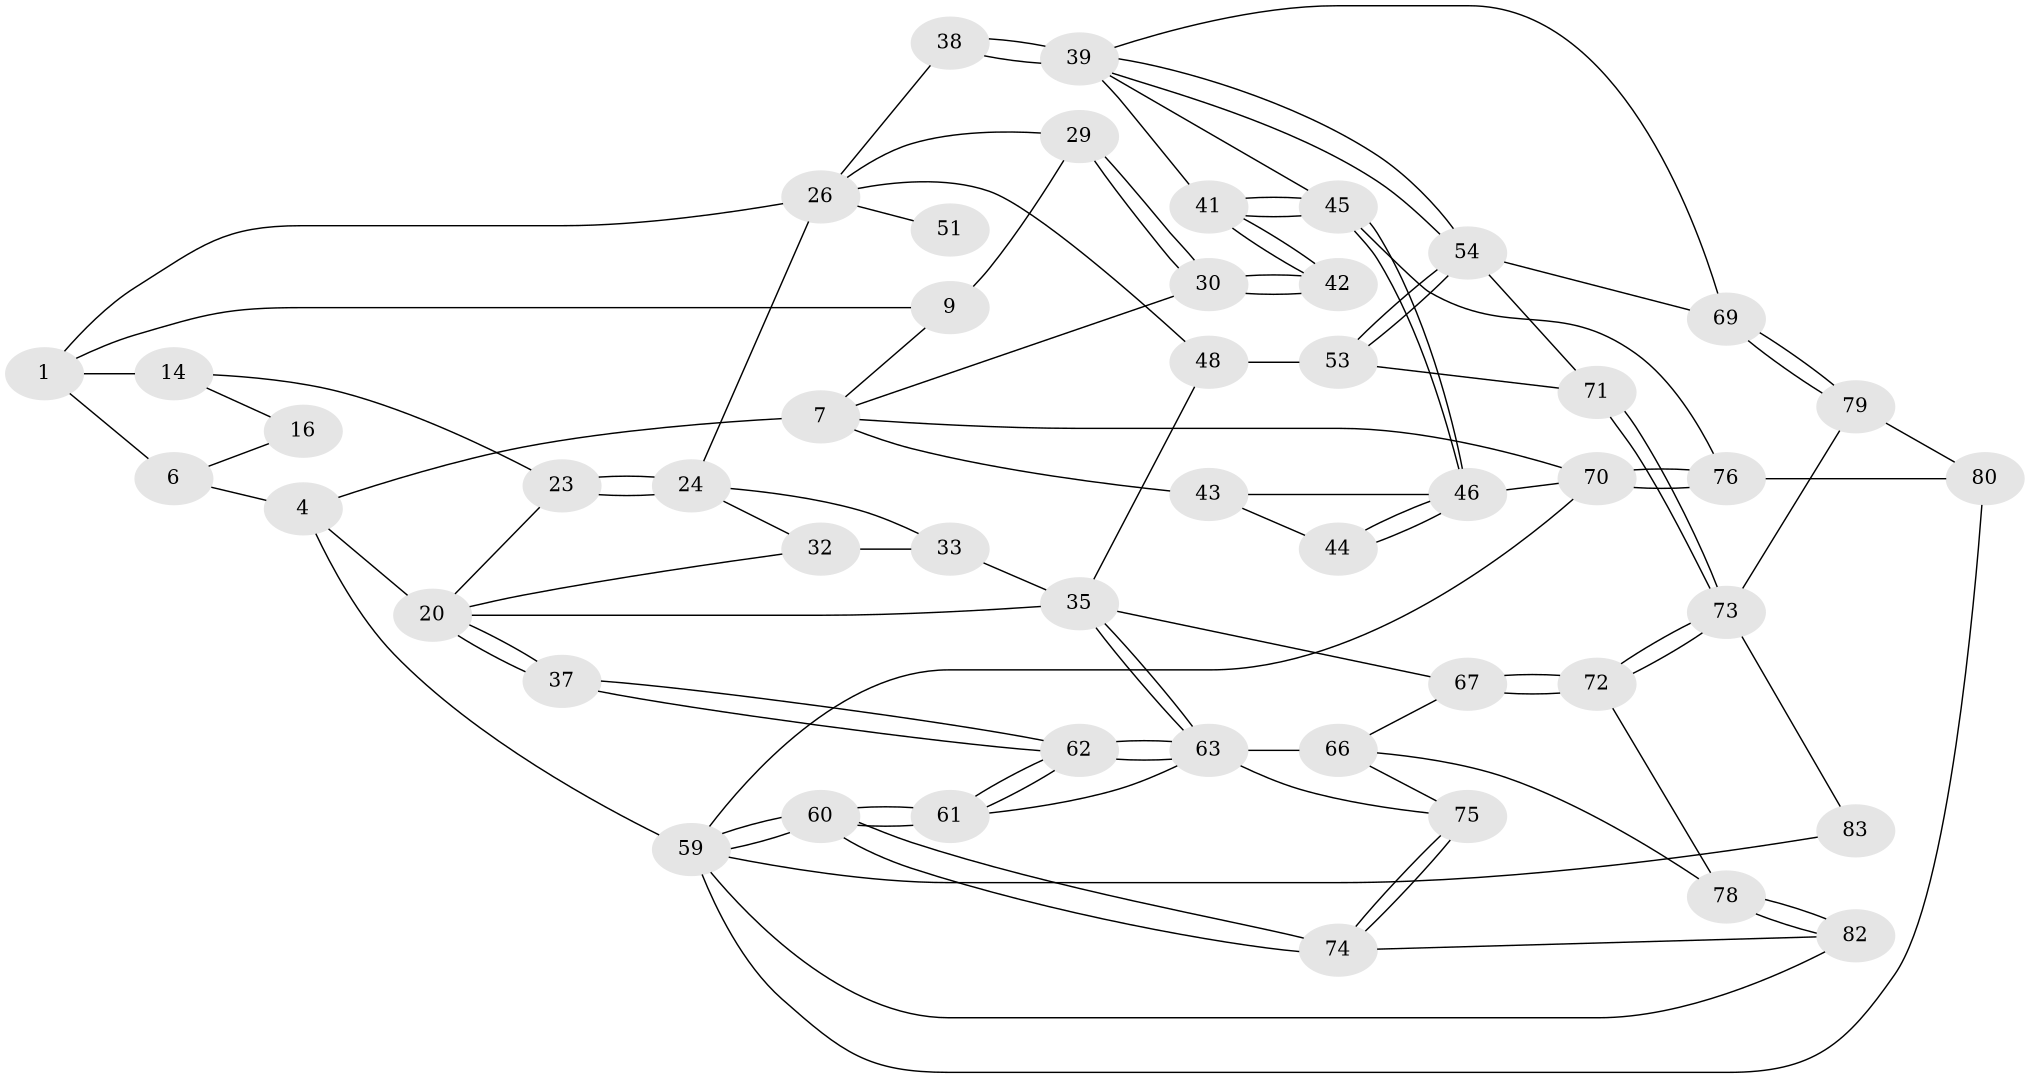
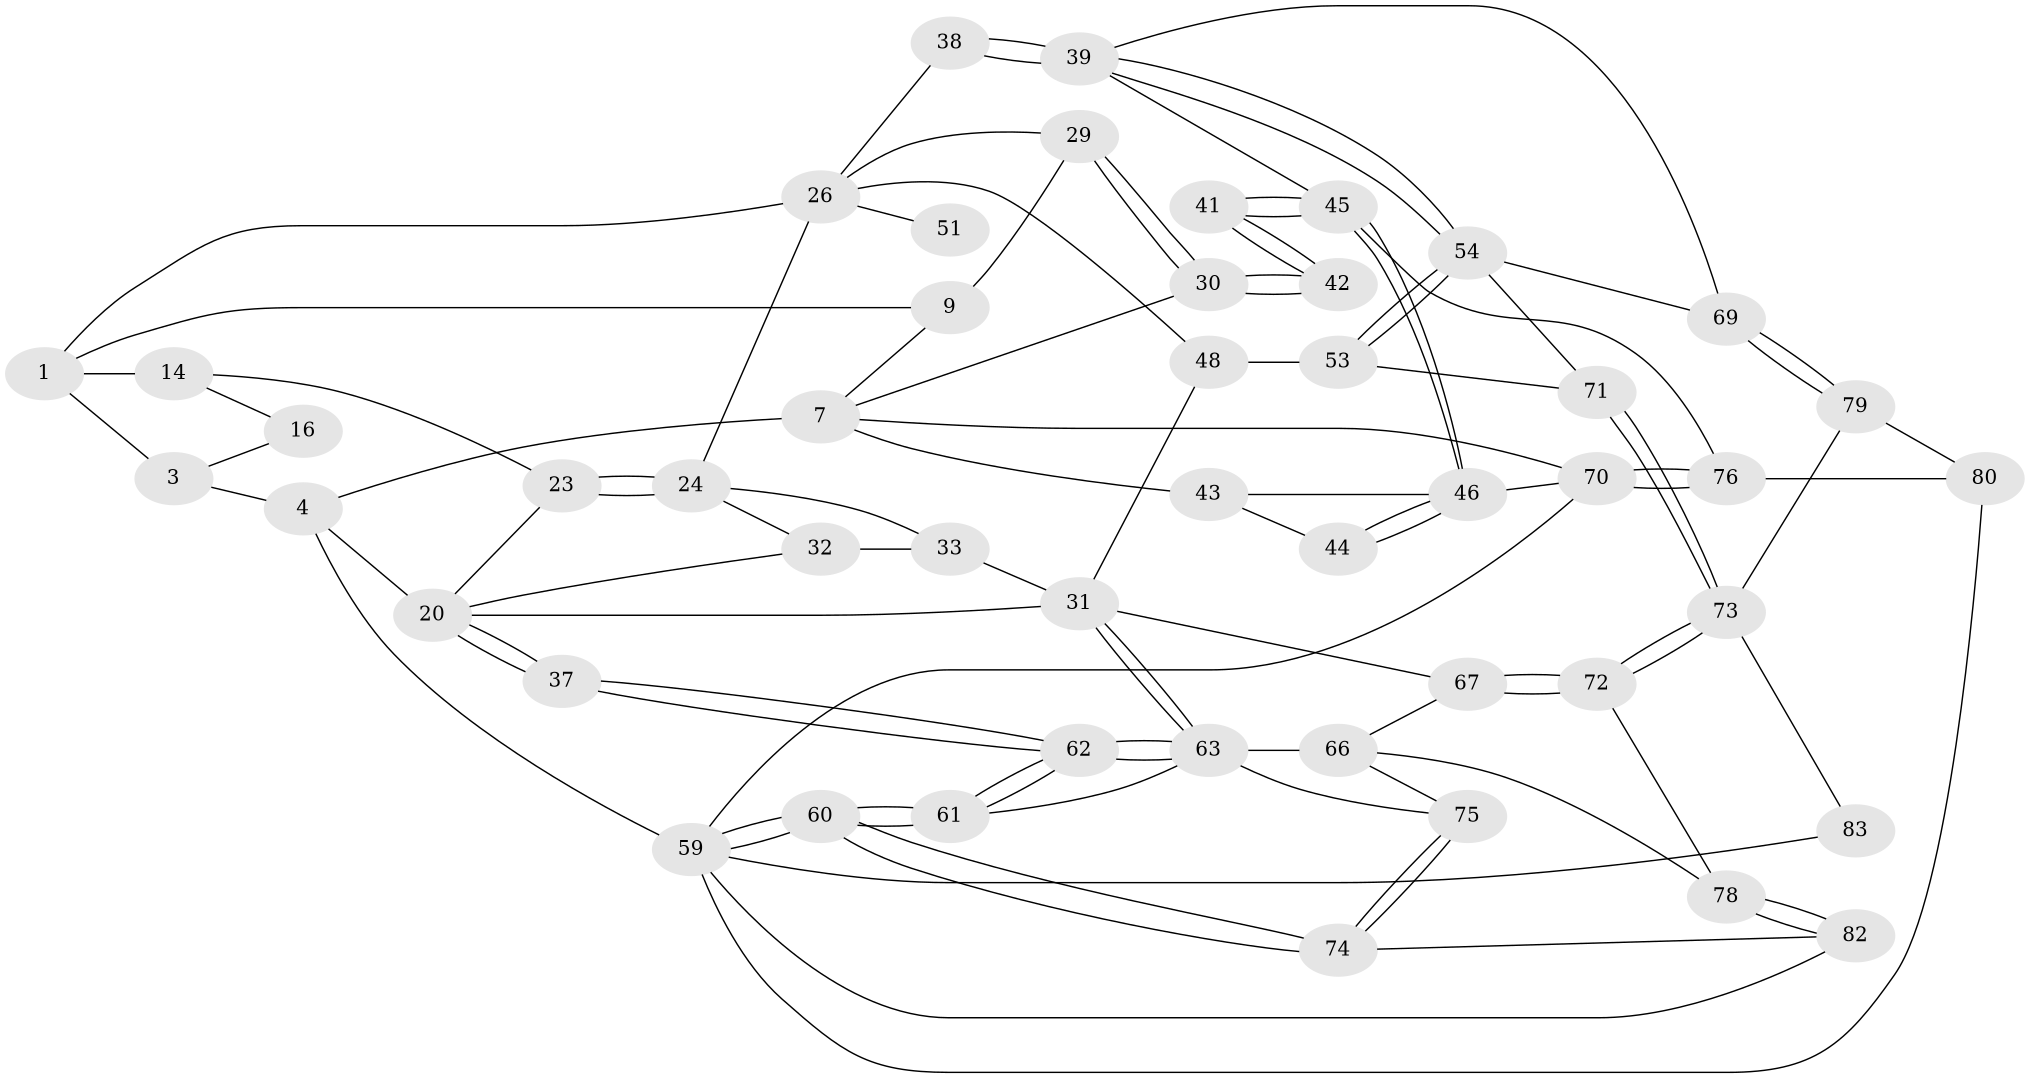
(1146, 132) -> none
(174, 479) -> (174, 479)
(1080, 604) -> (1080, 604)
